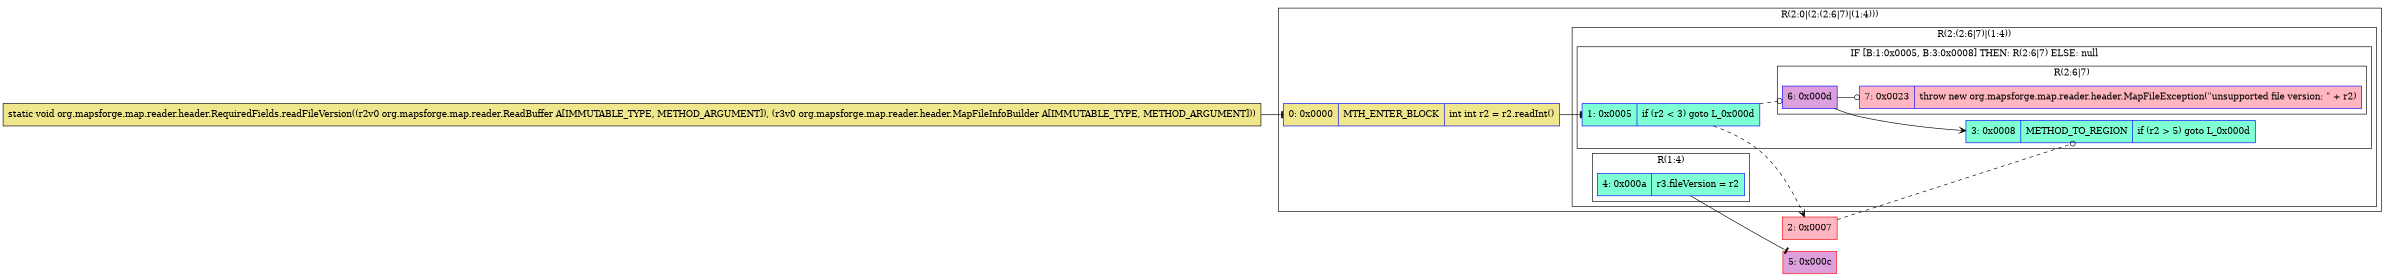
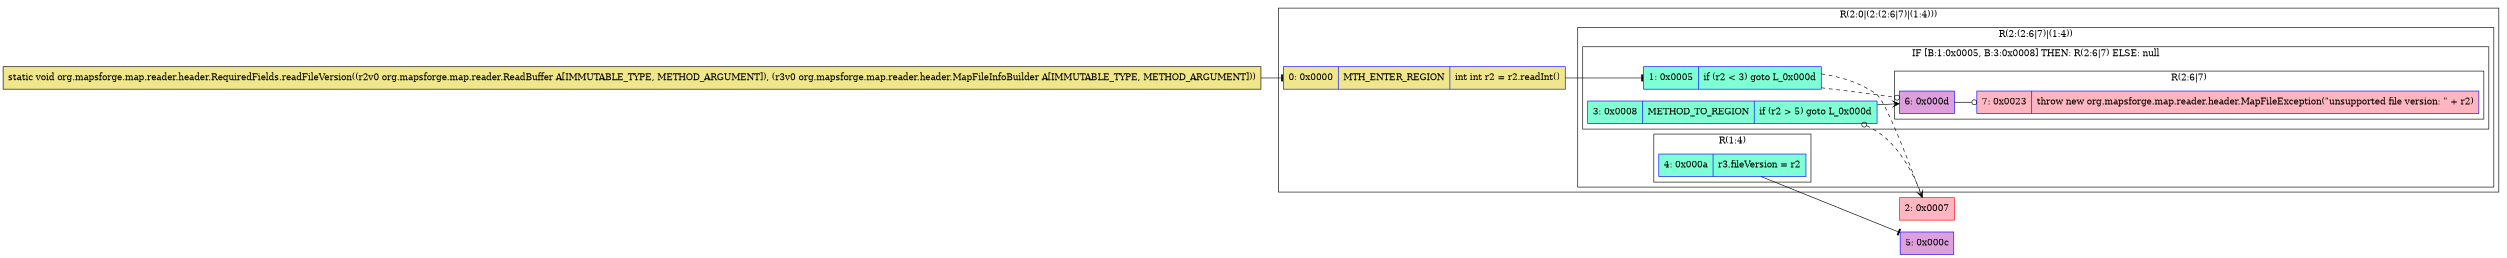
(1391, 114) -> (1394, 78)
(1896, 123) -> (1888, 104)
(1810, 263) -> (1927, 243)
